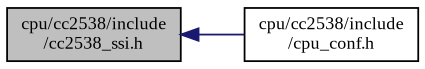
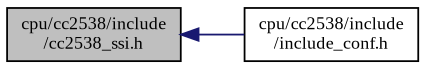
(331, 35) -> (331, 35)
